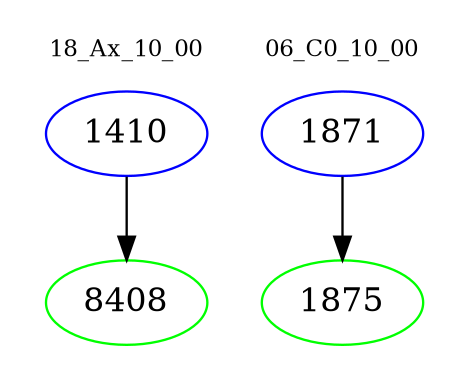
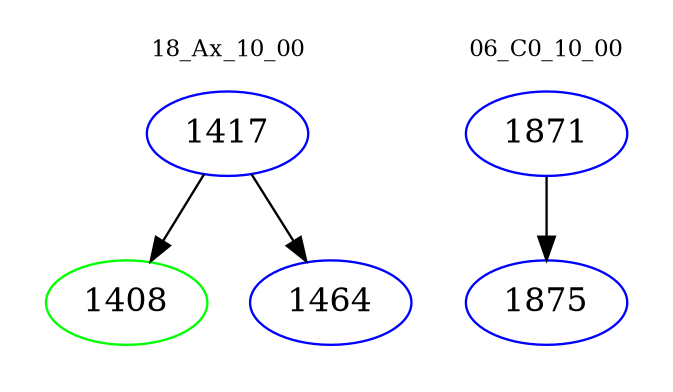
(127, 134) -> (228, 134)
(127, 303) -> (127, 303)
none -> (331, 303)
(342, 303) -> (547, 303)
